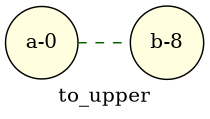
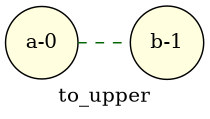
(167, 43) -> (167, 43)
